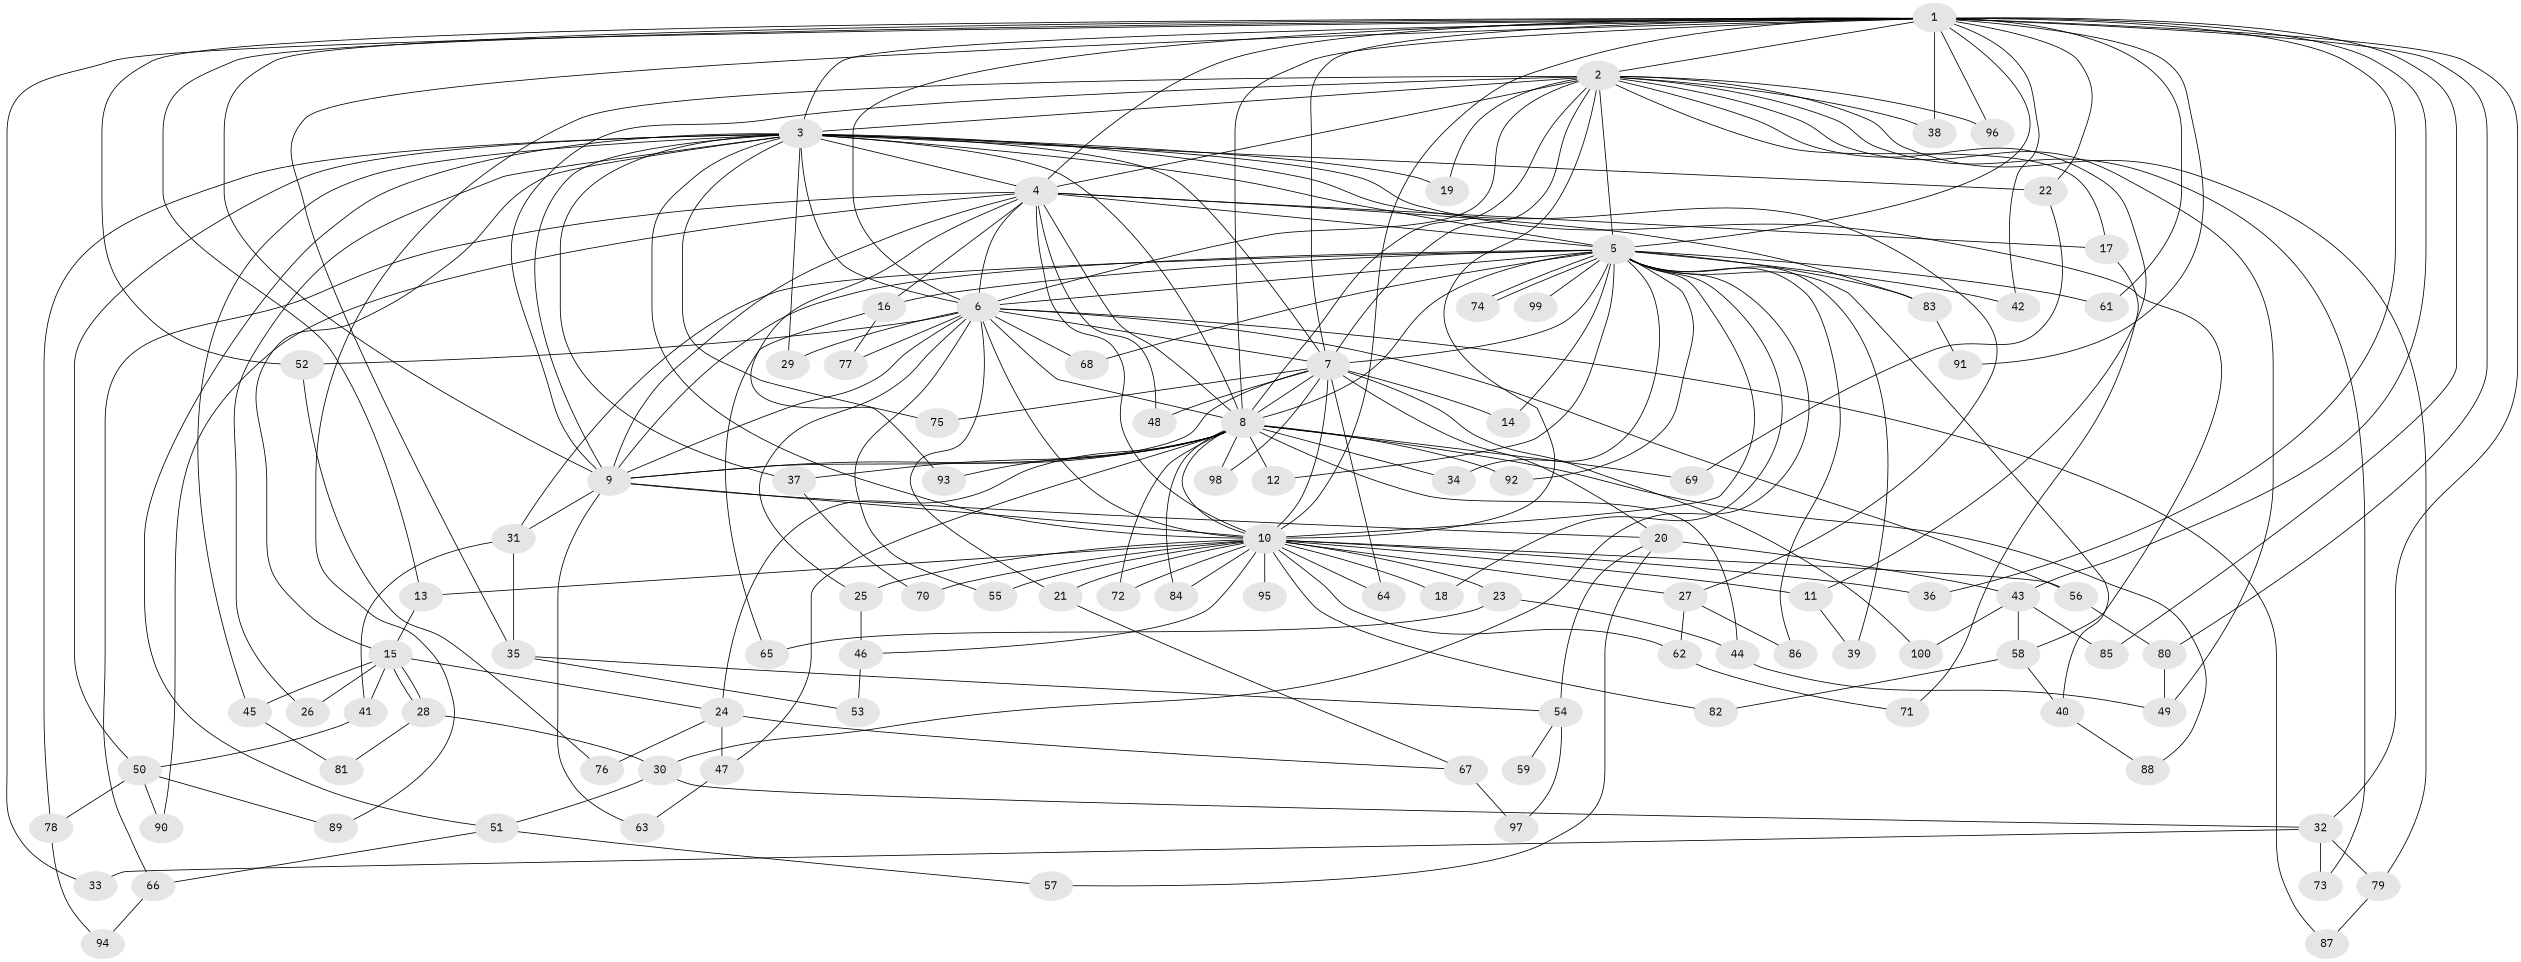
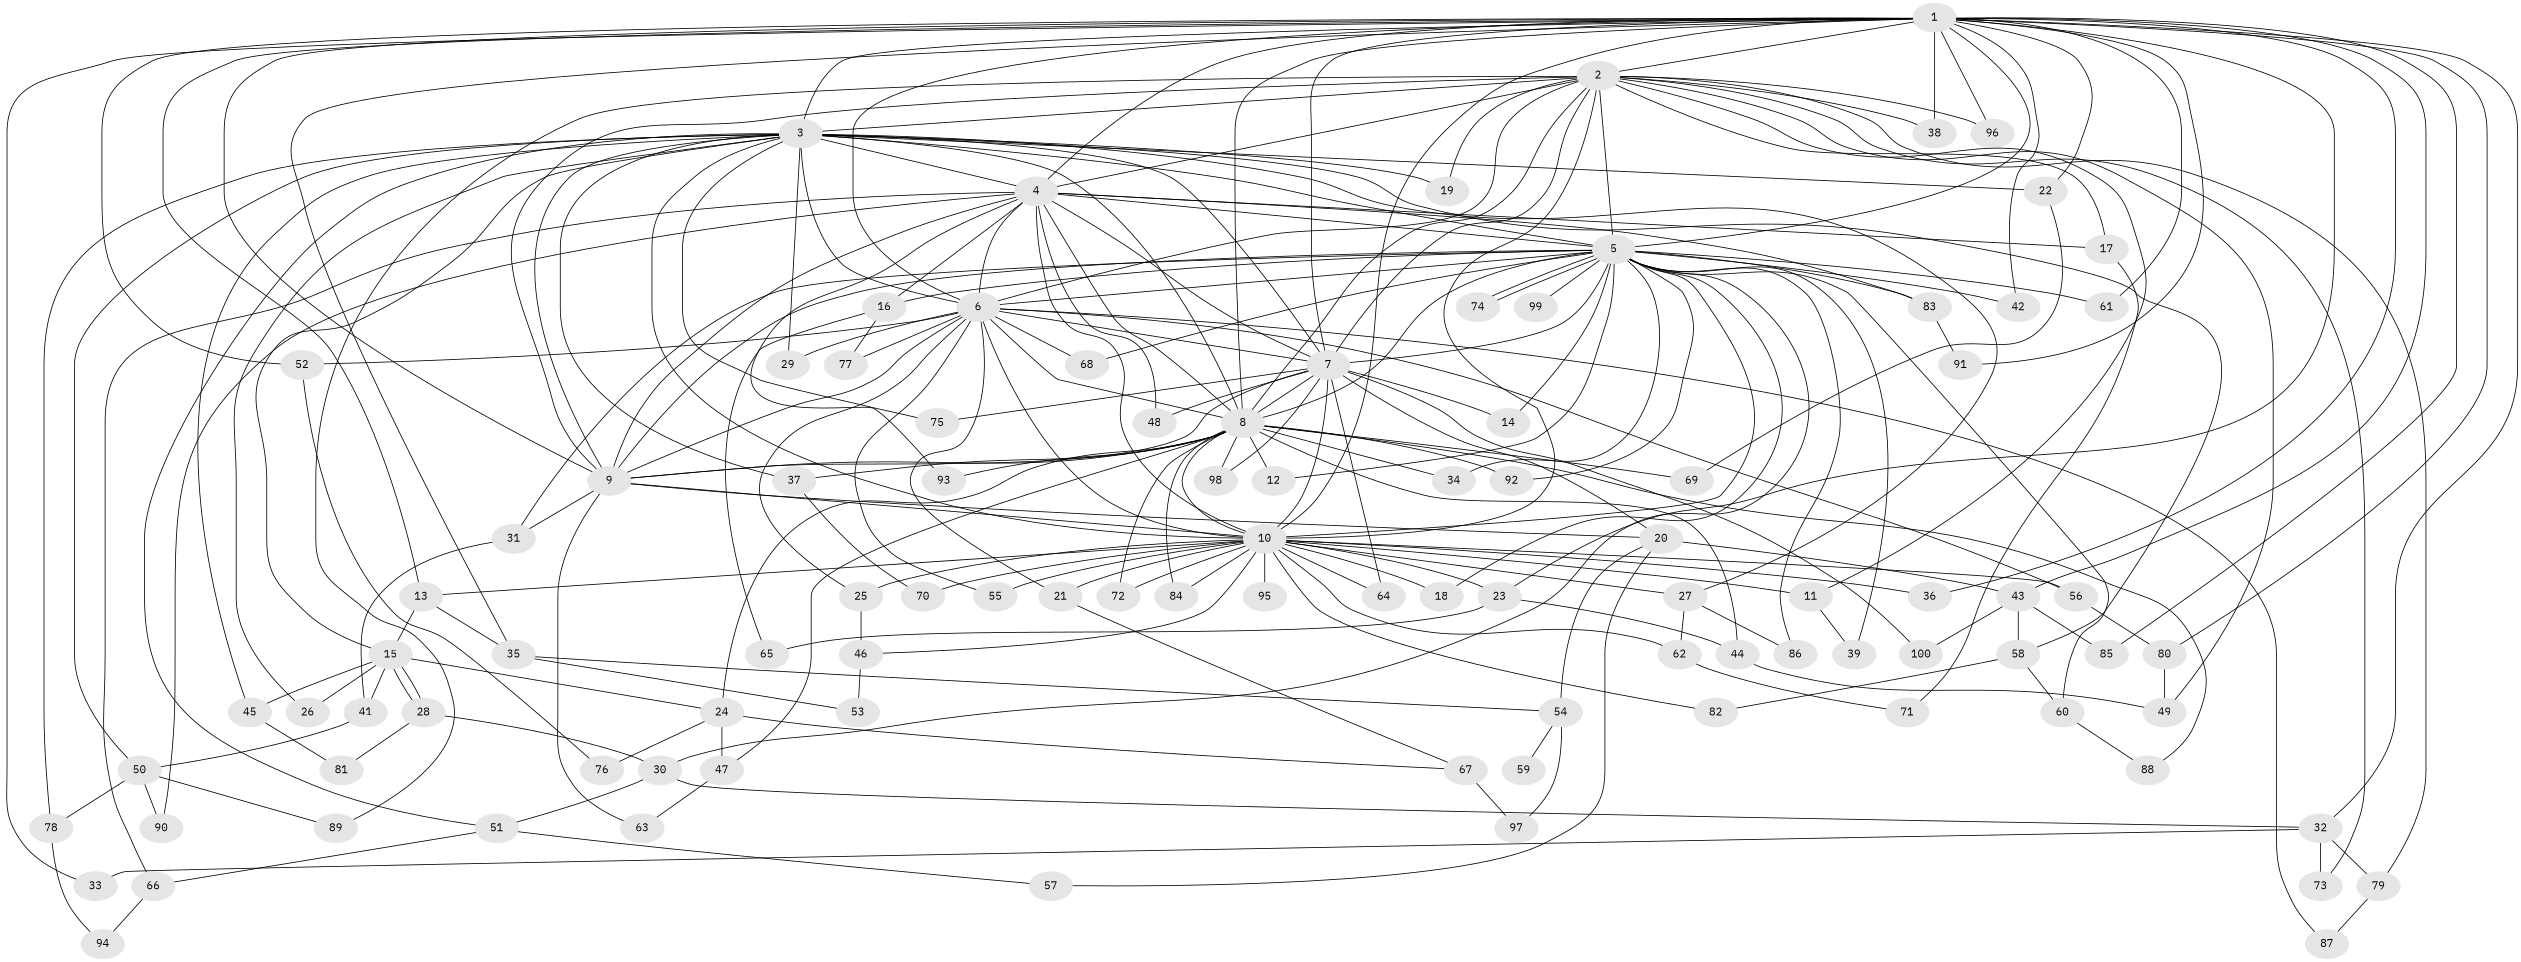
none -> (1179, 283)
none -> (2230, 422)
(514, 597) -> (467, 626)
(2062, 712) -> (2062, 712)
